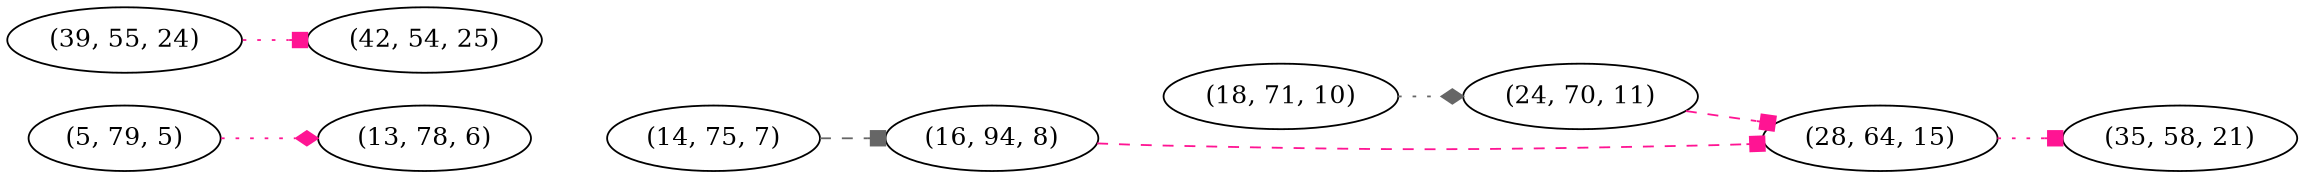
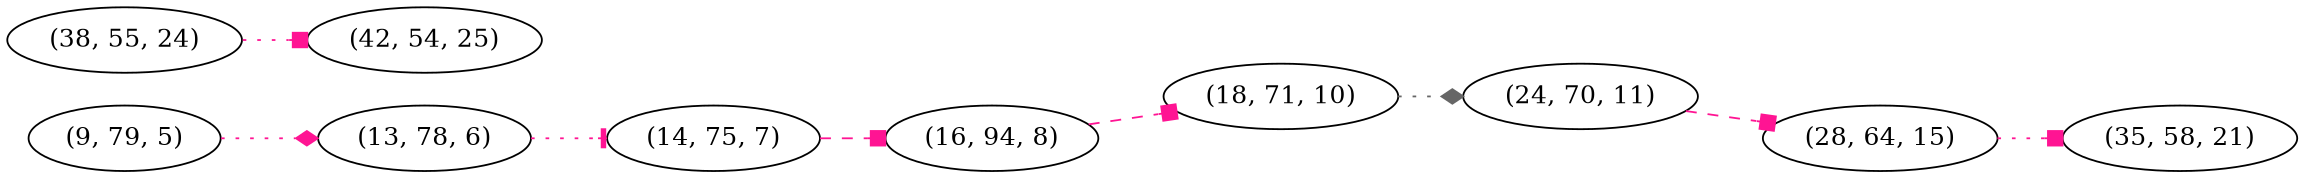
(125, 40) -> (125, 40)
(125, 138) -> (125, 138)
none -> (564, 138)
(844, 138) -> (844, 138)
(1422, 149) -> (1123, 119)
